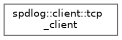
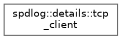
(61, 20) -> (61, 20)
